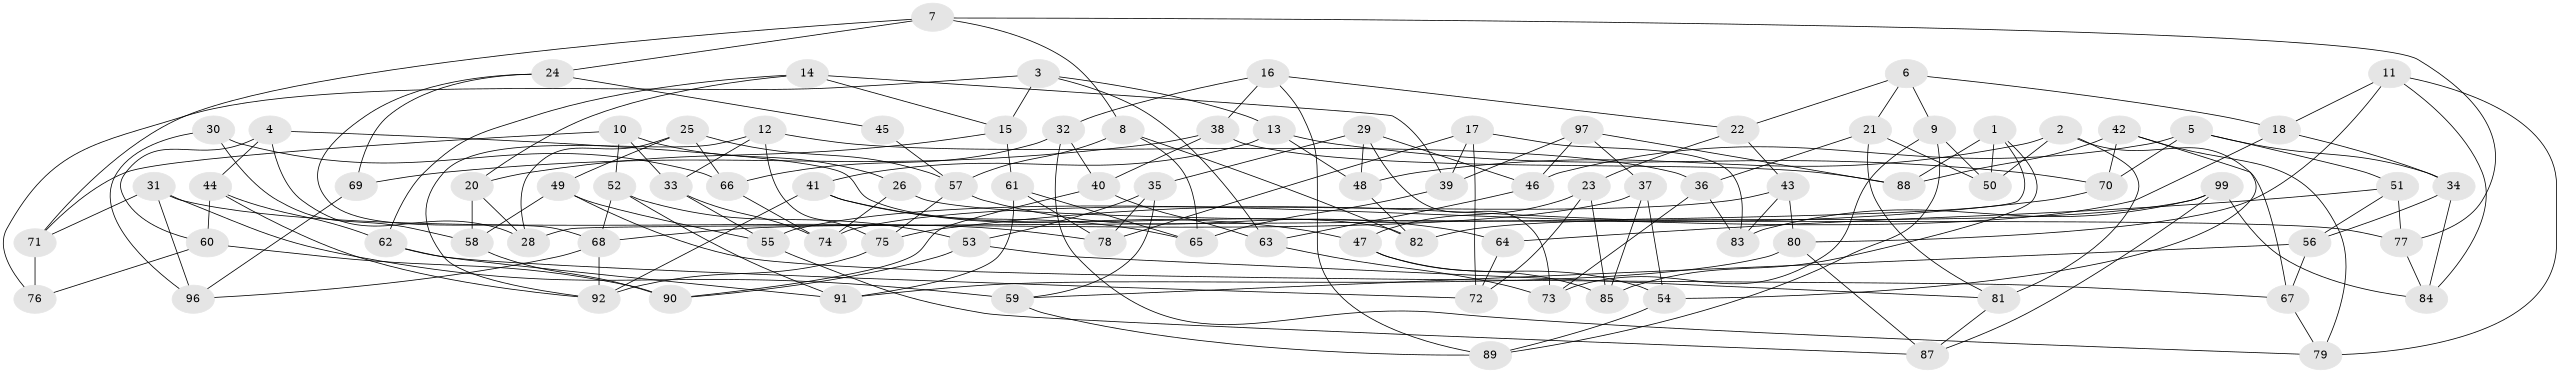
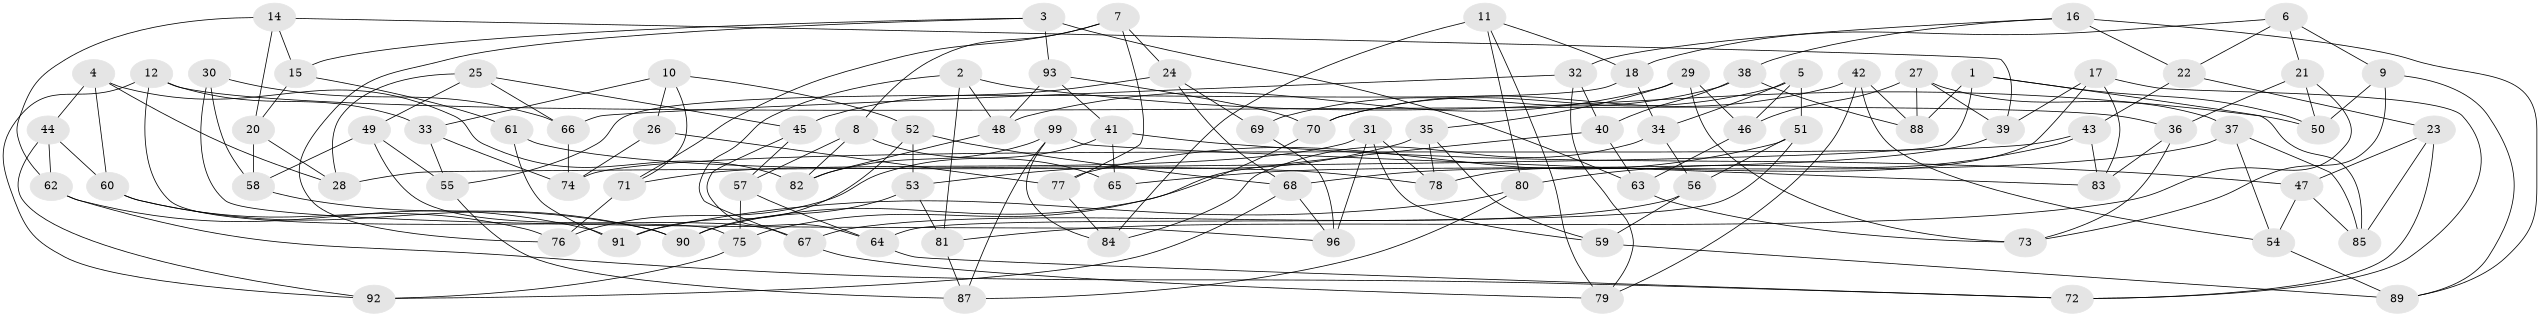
(1274, 130) -> (1050, 74)
(1582, 130) -> (1916, 74)
(836, 156) -> (638, 102)
none -> (711, 198)
(1105, 215) -> none
(716, 238) -> (873, 177)
